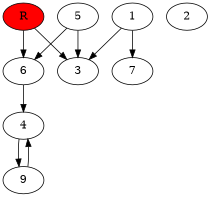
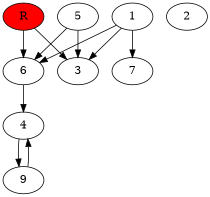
none -> (83, 41)
